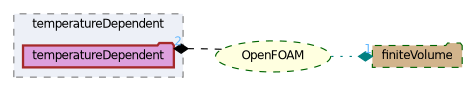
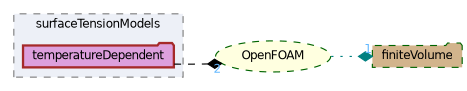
(98, 25) -> (98, 25)
(205, 49) -> (191, 64)
